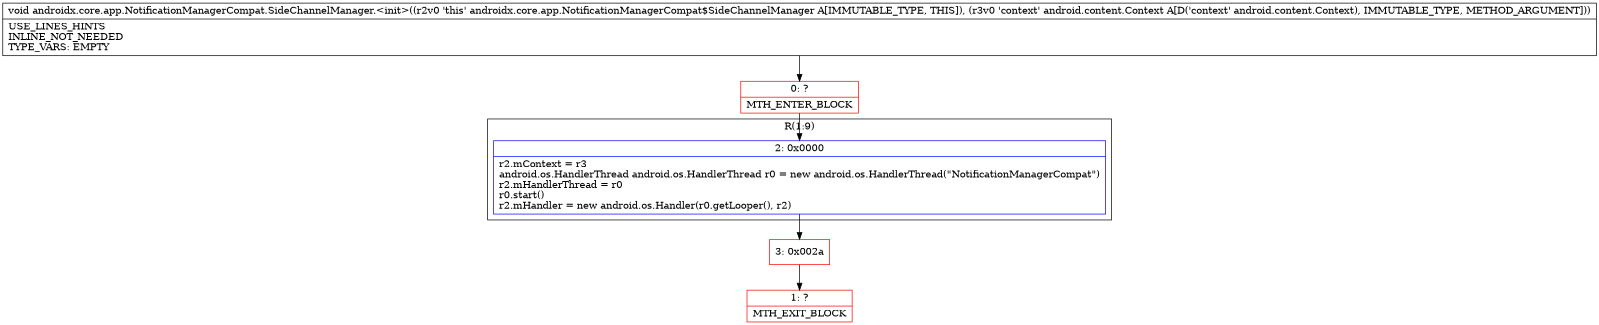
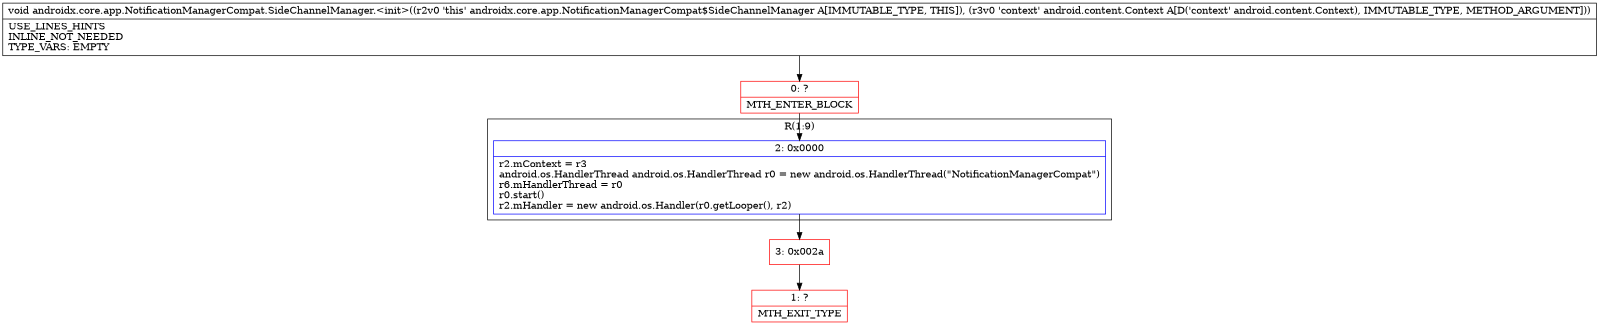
(561, 185) -> (561, 185)
(800, 314) -> (800, 314)
